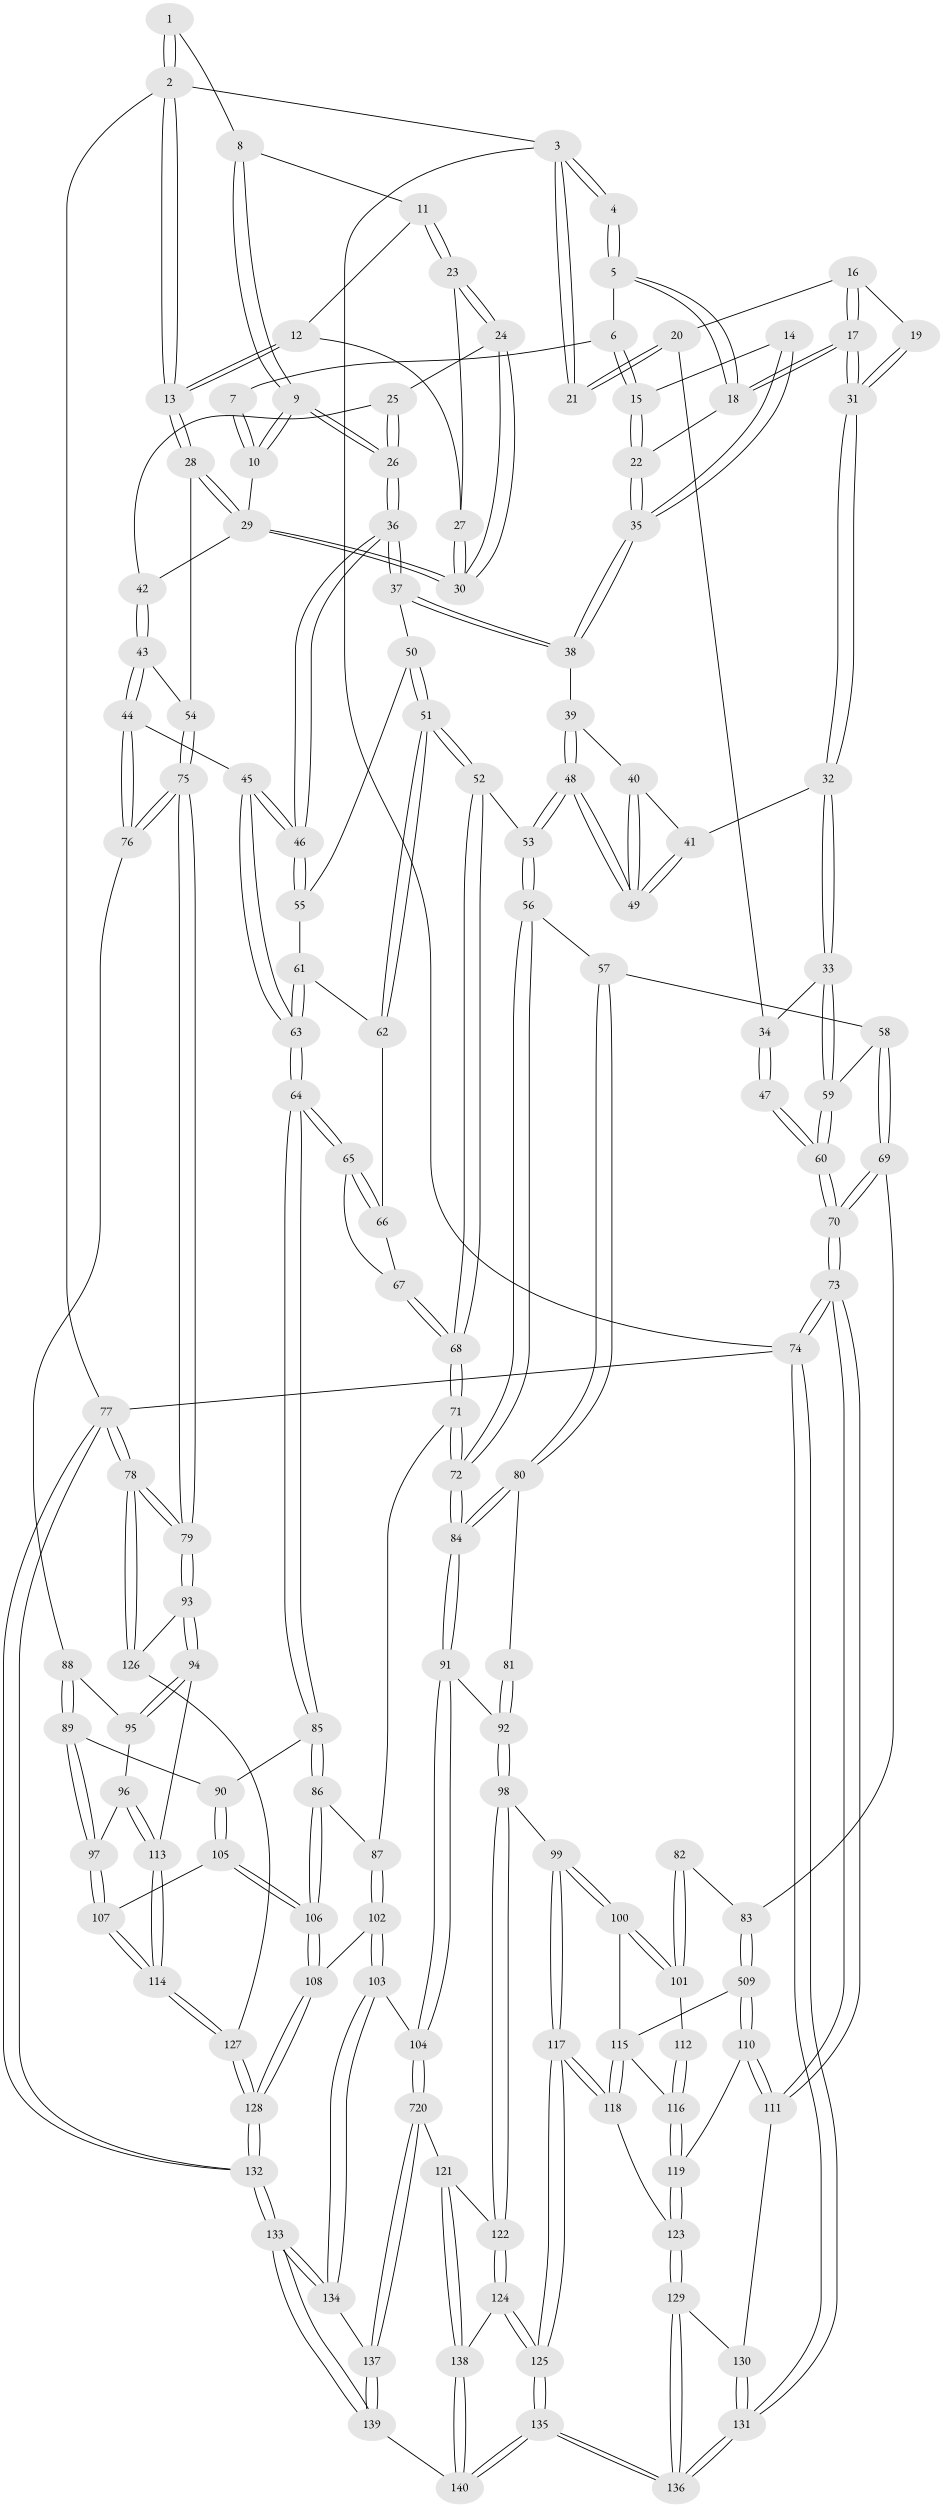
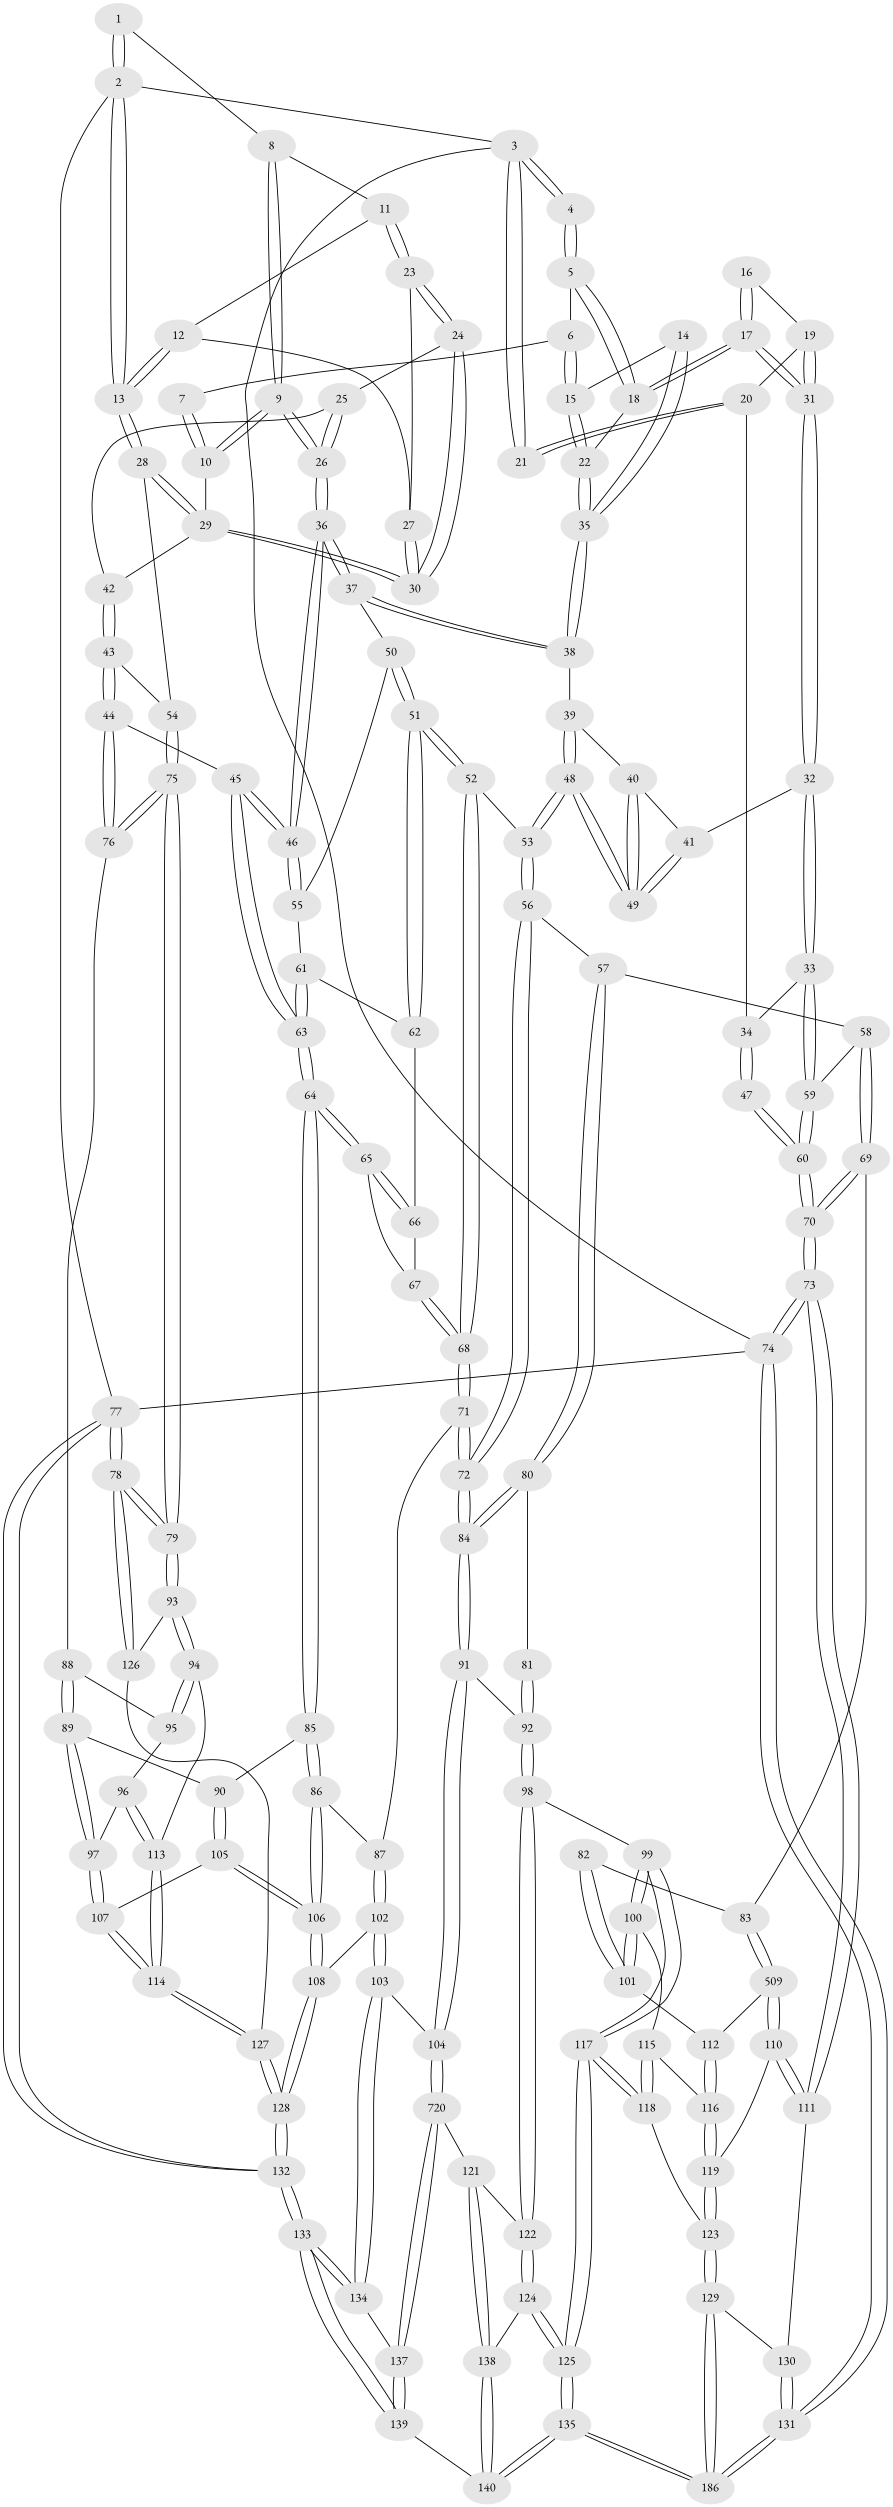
(765, 304) -> (786, 360)
(688, 2011) -> (742, 2013)
(676, 2488) -> (710, 2488)
